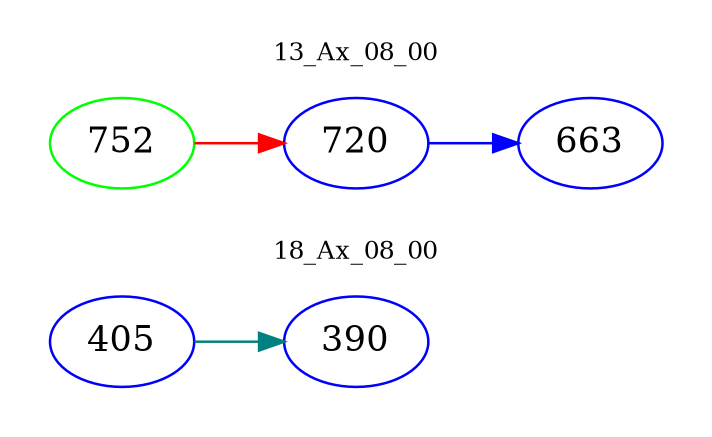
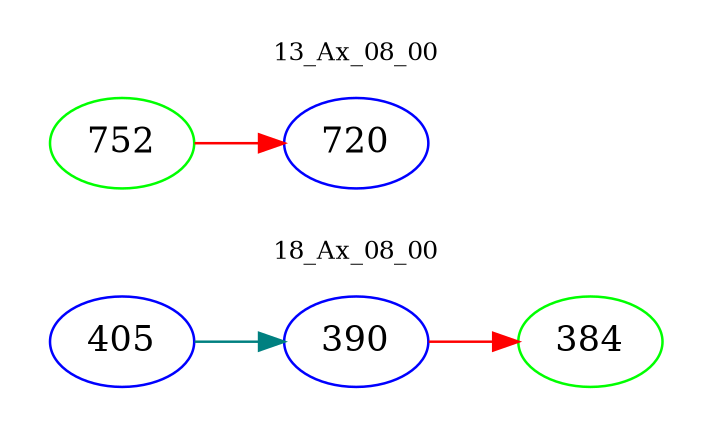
(590, 143) -> none
none -> (590, 342)
